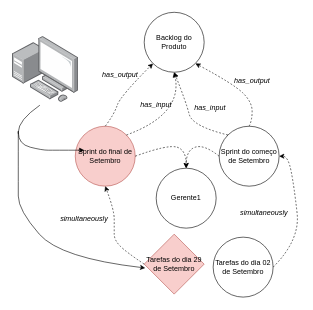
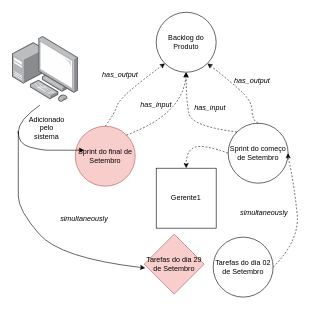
(174, 42) -> (186, 42)
none -> (47, 128)
(160, 149) -> none
(249, 156) -> (258, 153)
(186, 198) -> (186, 198)
(113, 210) -> none
